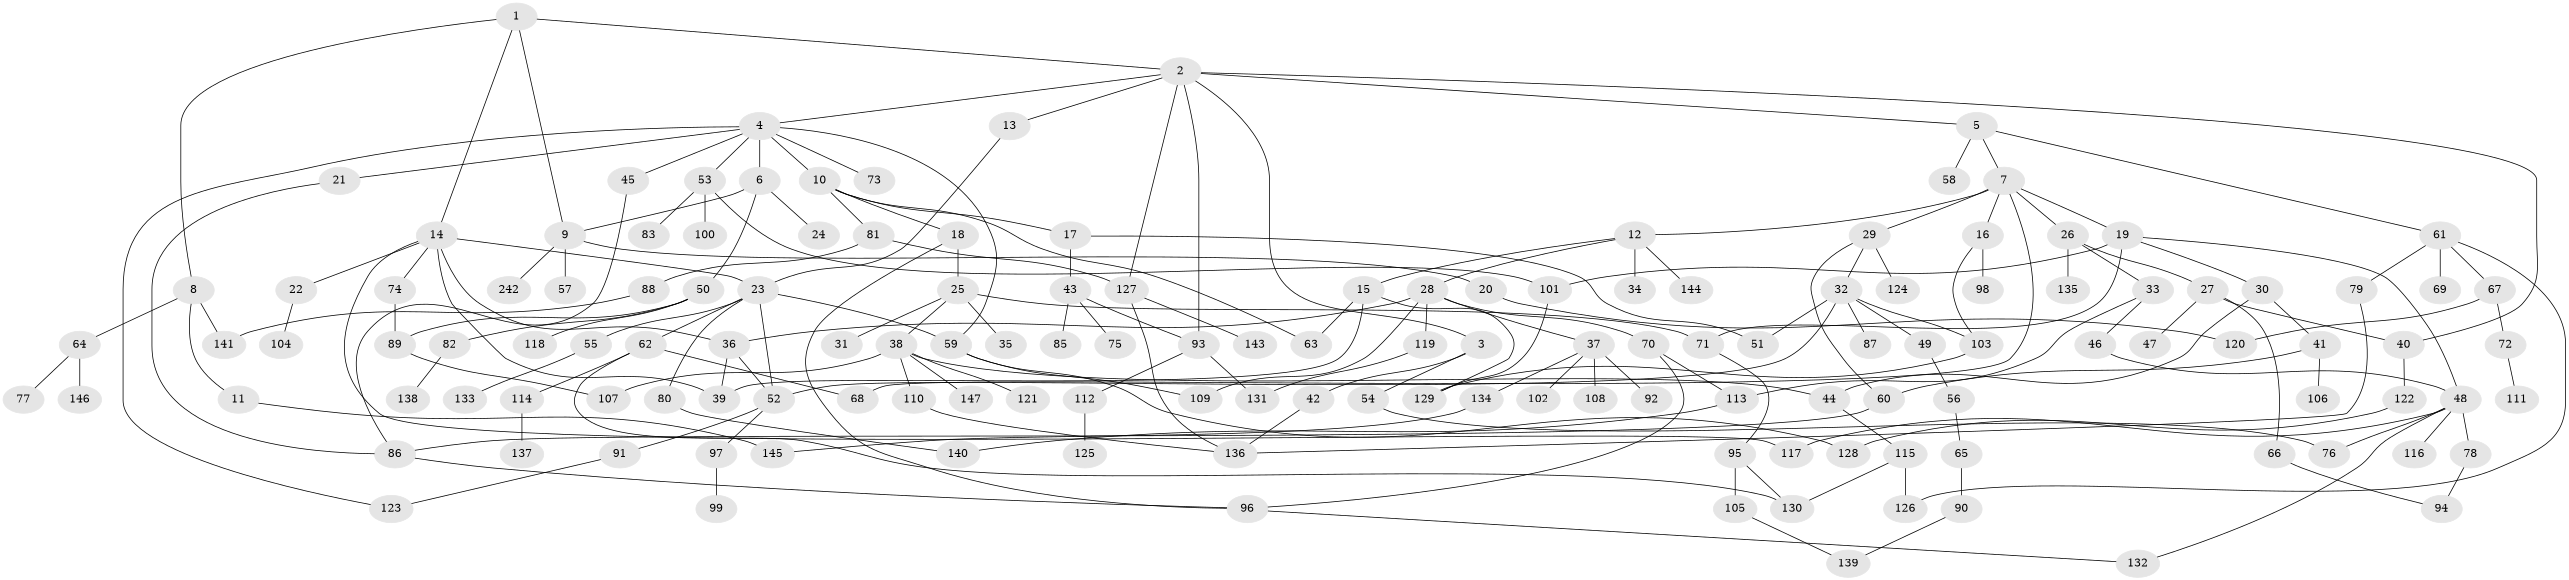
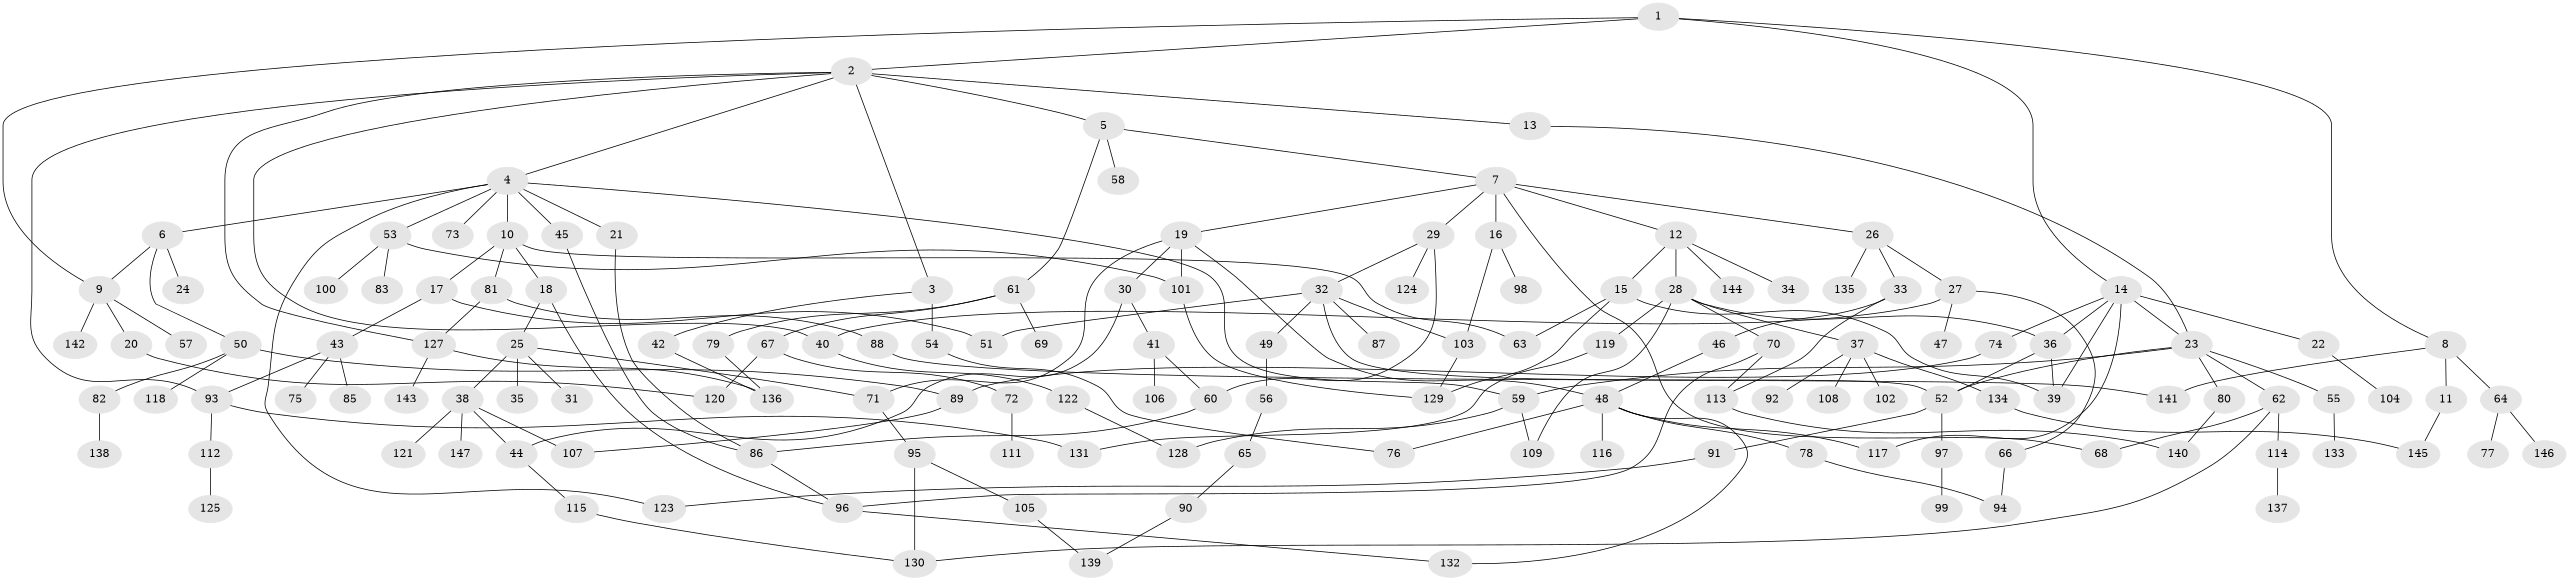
(509, 290) -> (75, 345)
(914, 400) -> none
(1905, 509) -> none
